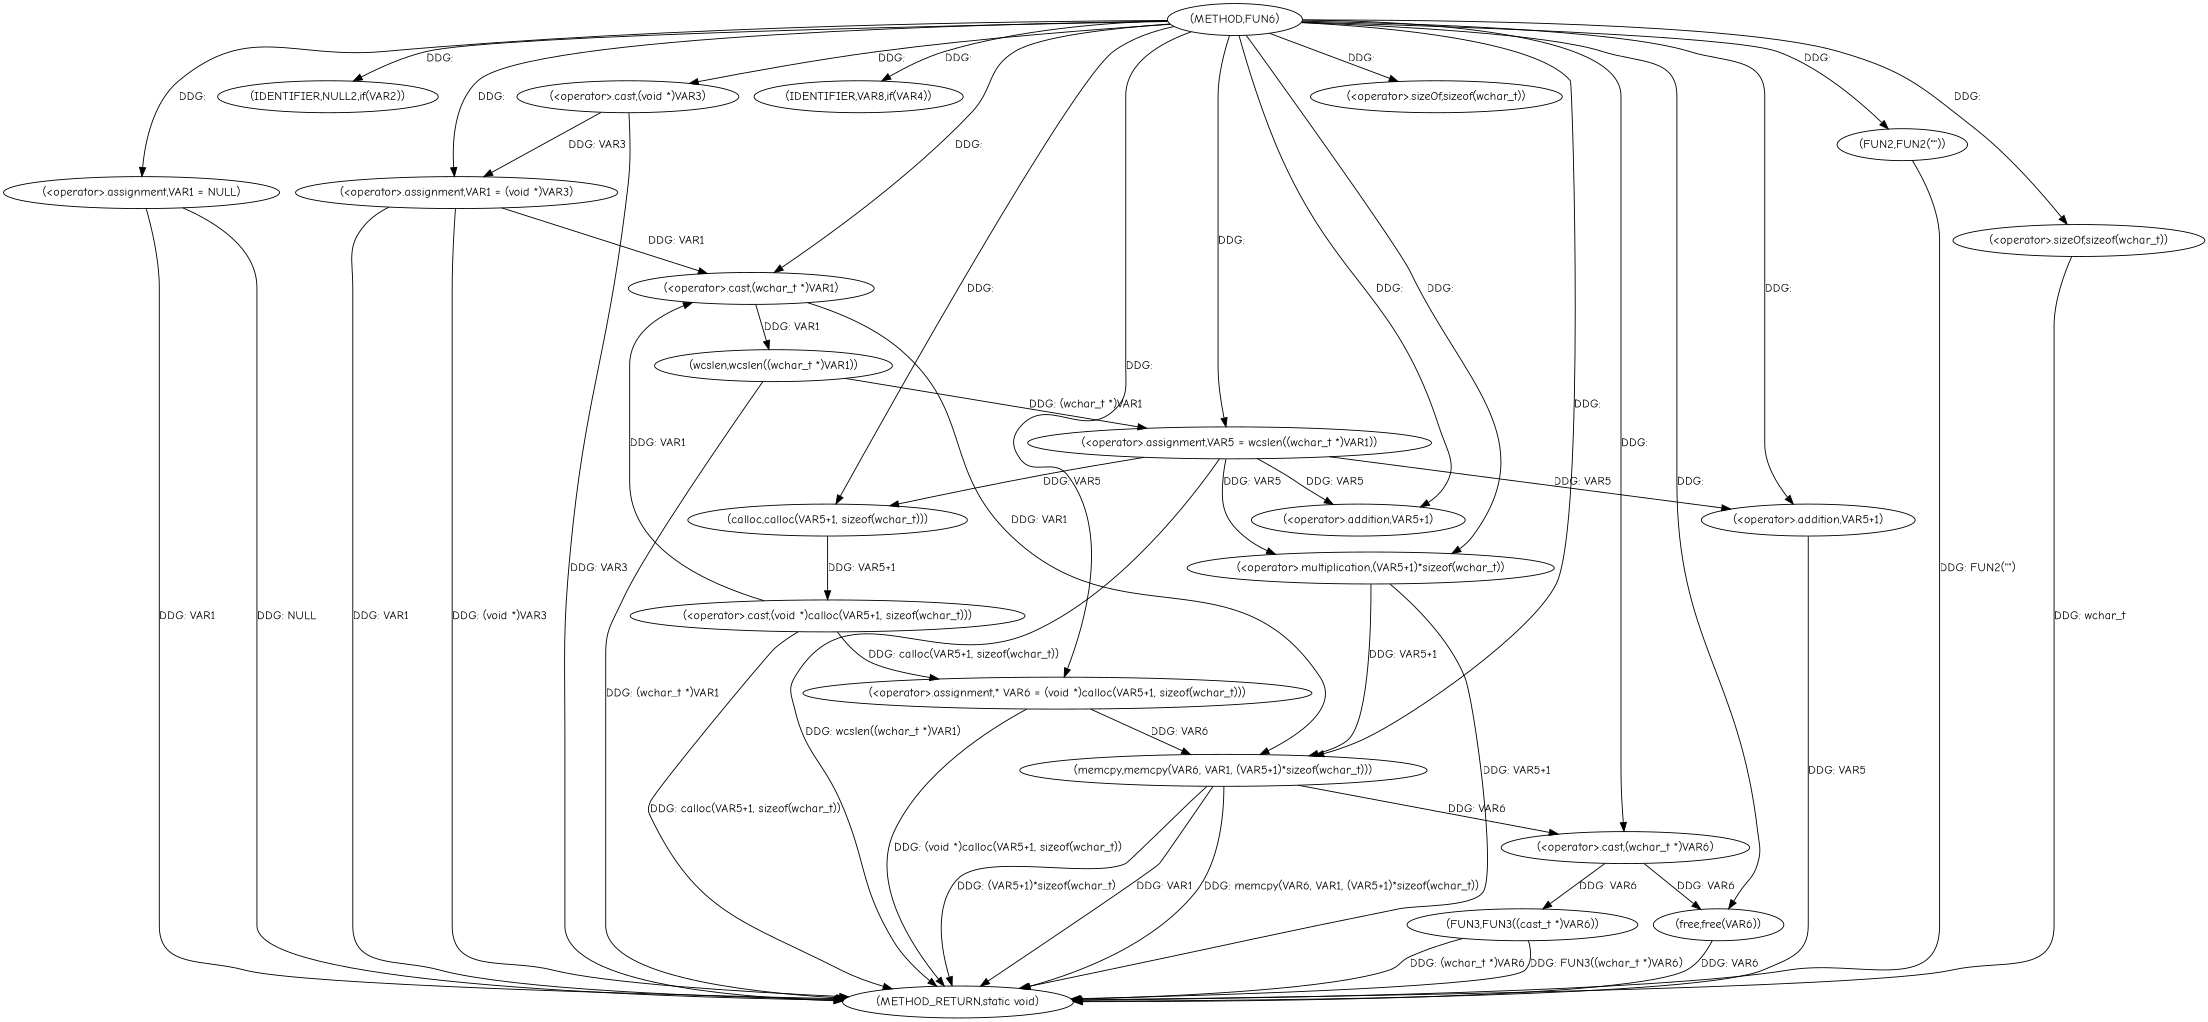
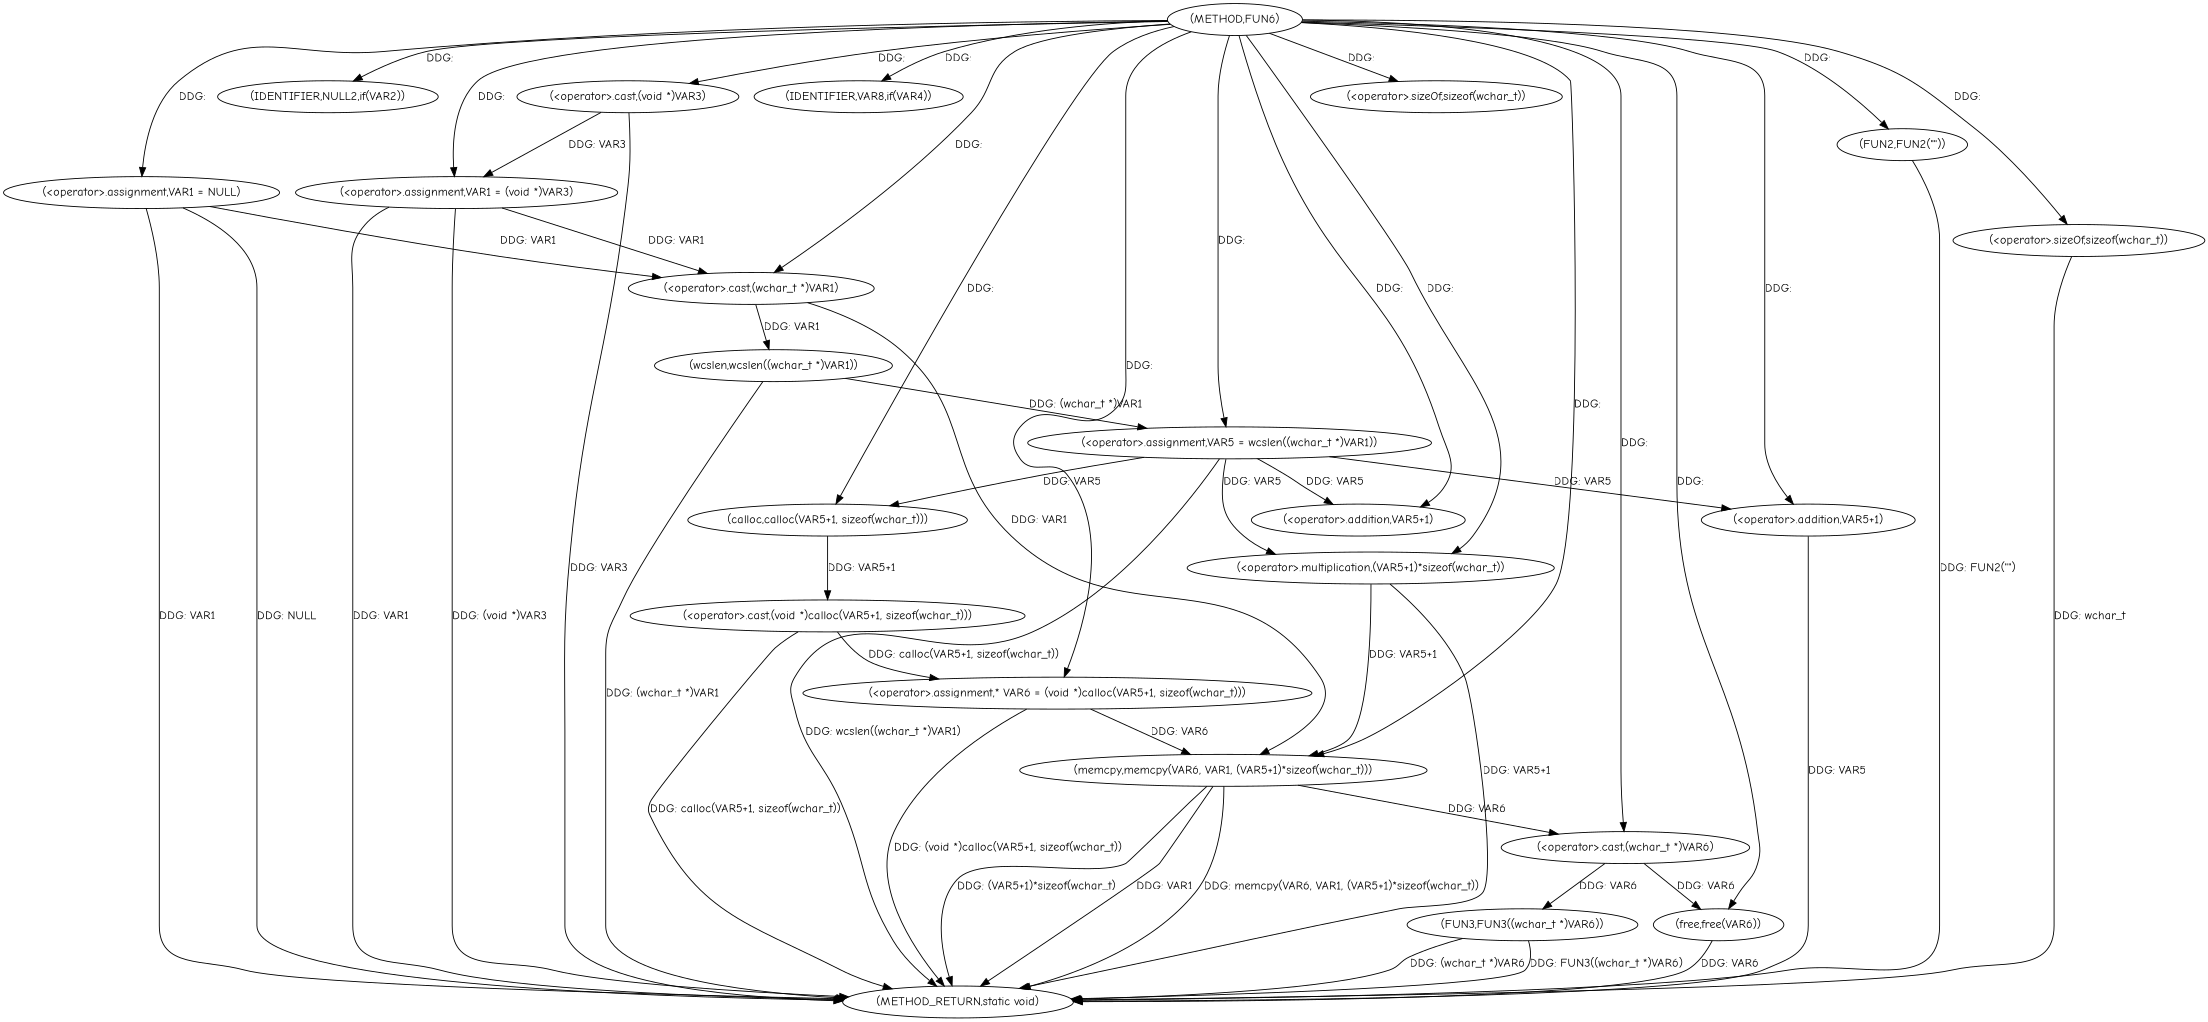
(630, 477) -> (431, 246)
(1523, 925) -> (1523, 925)
